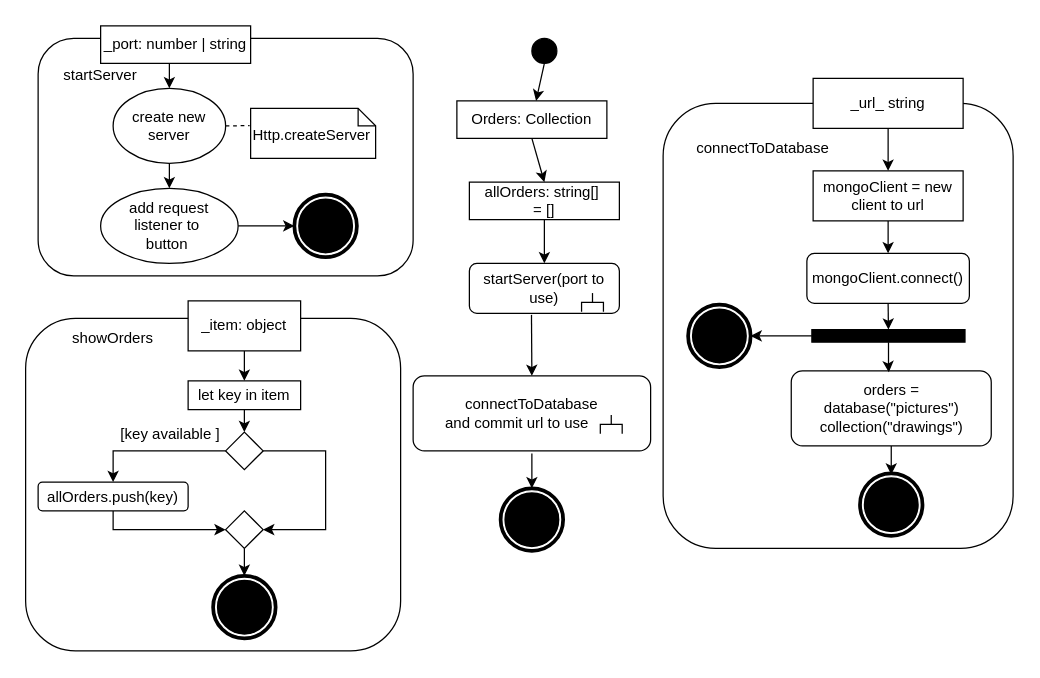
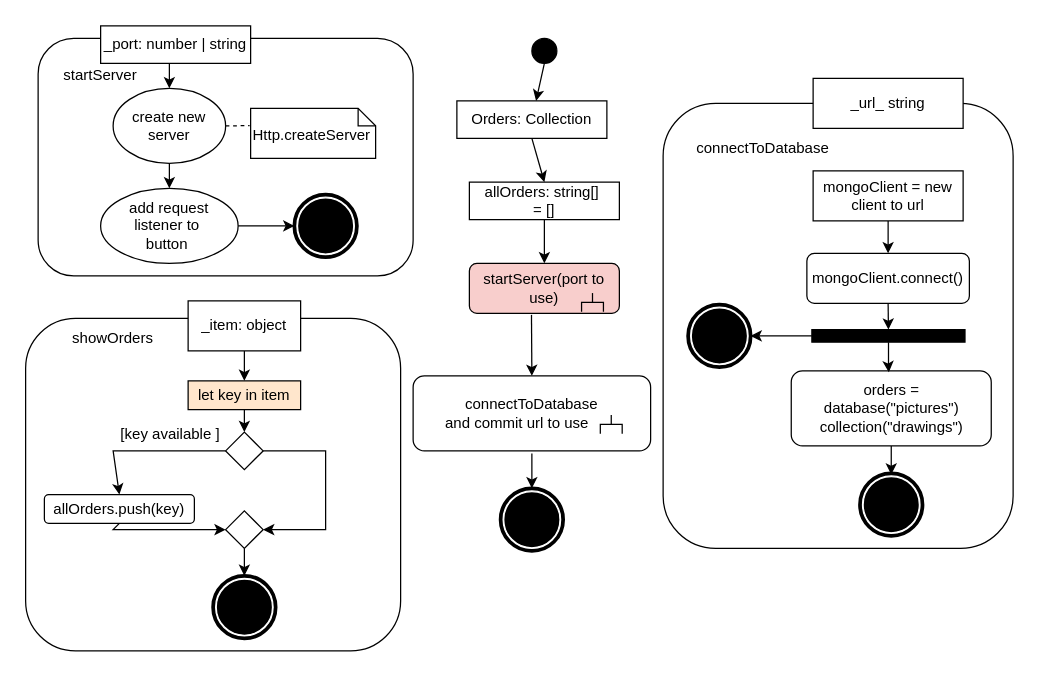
(888, 145) -> none
(544, 288) -> (544, 288)
(244, 395) -> (244, 395)
(113, 496) -> (119, 509)
